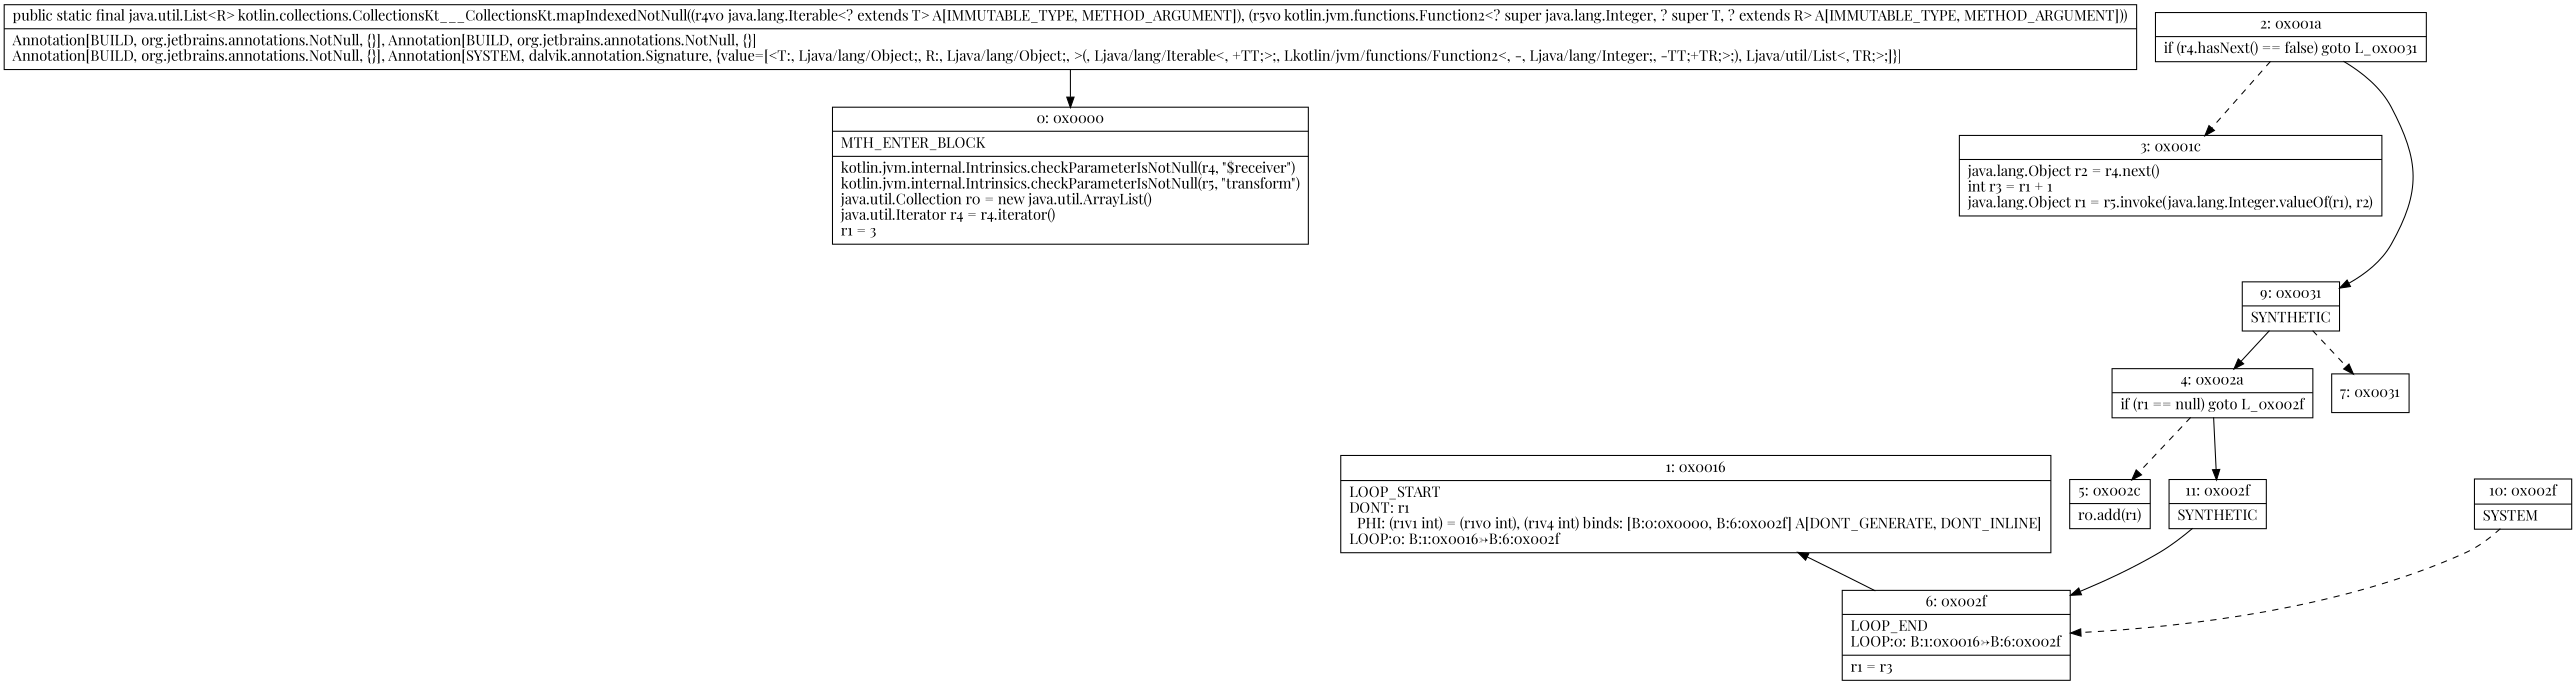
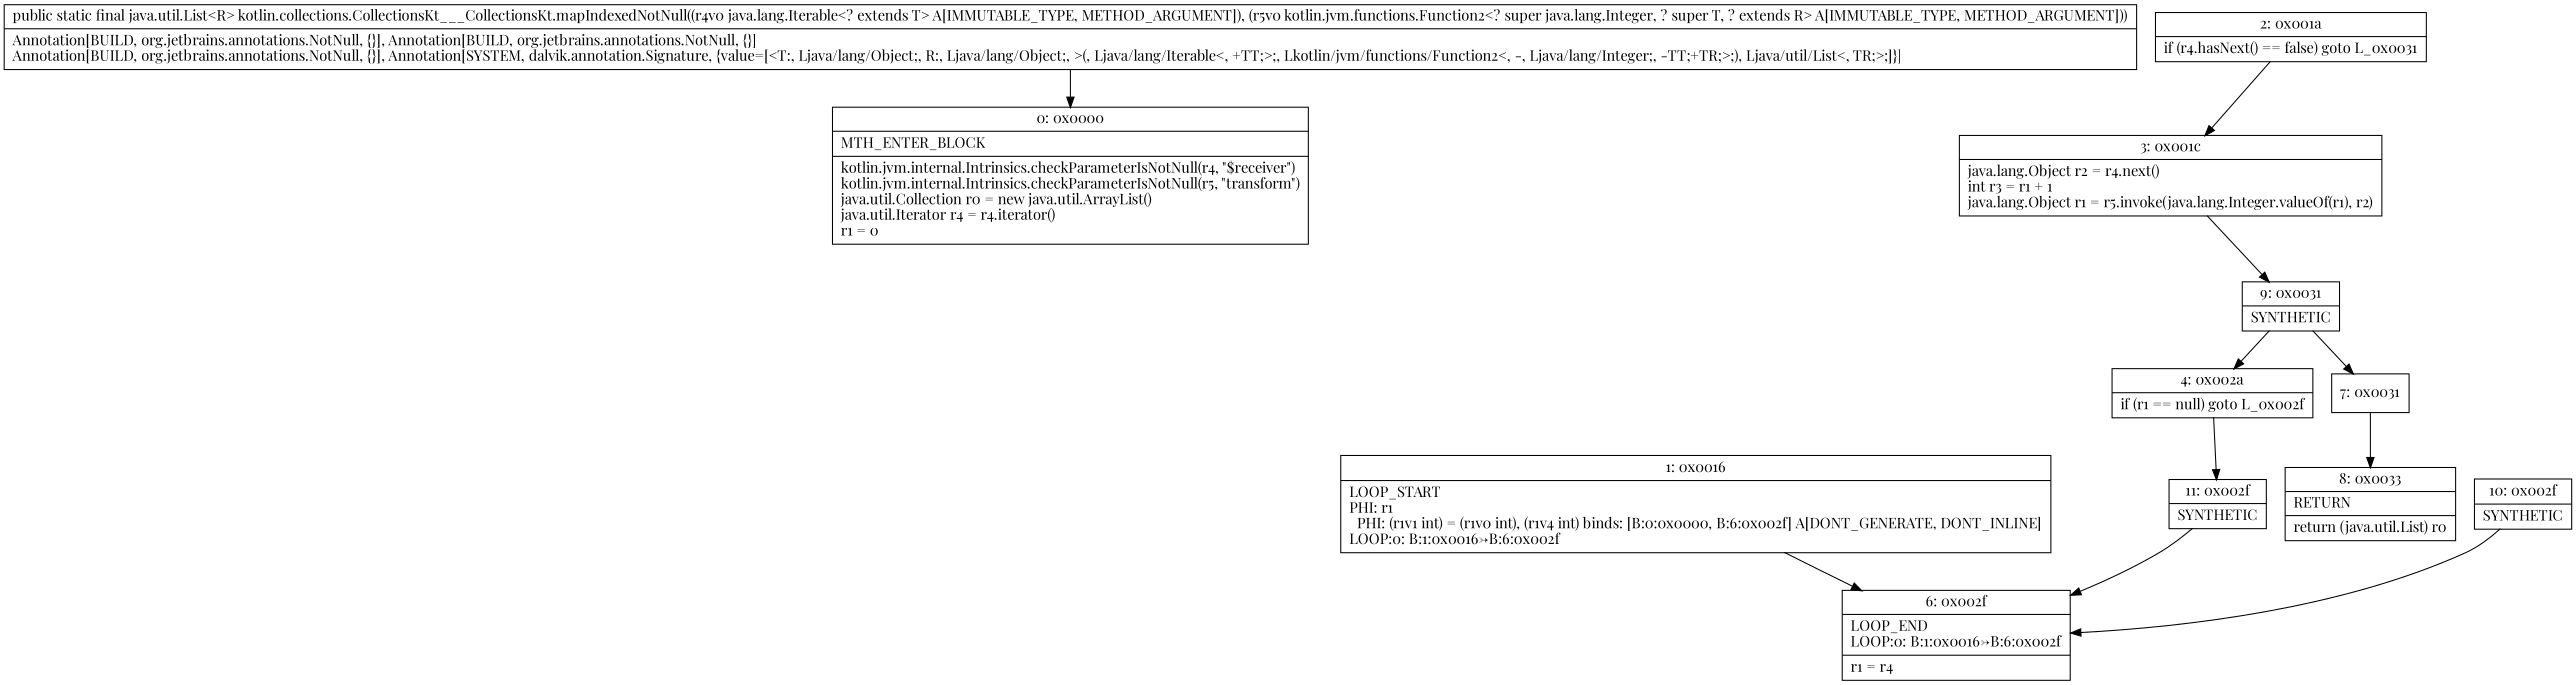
(2241, 95) -> (2241, 95)
(2413, 171) -> (2235, 245)
(859, 231) -> (860, 231)
(2329, 348) -> (2329, 348)
(2110, 504) -> none
none -> (2370, 504)
(1382, 508) -> (1373, 508)
(2511, 516) -> (2523, 516)
(1841, 574) -> (1818, 569)
(2298, 605) -> (2298, 605)
(1872, 667) -> (1872, 667)
